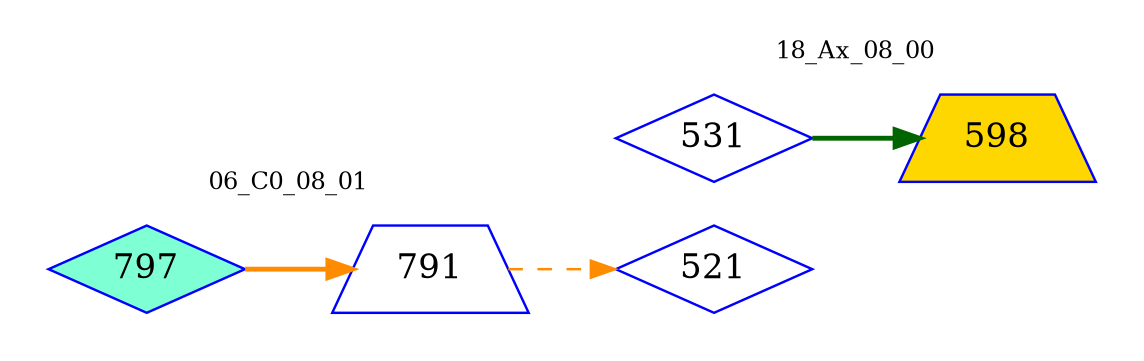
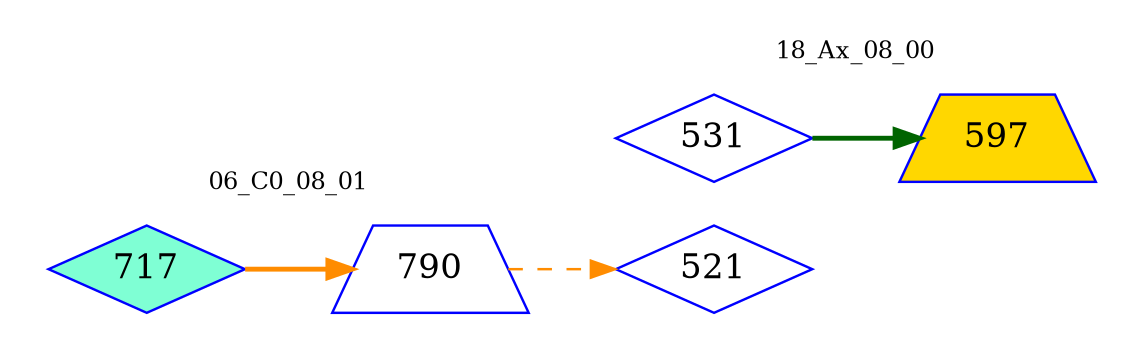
(998, 138) -> (998, 138)
(147, 269) -> (147, 269)
(430, 269) -> (430, 269)
